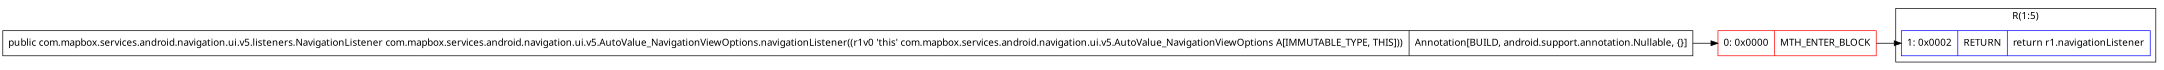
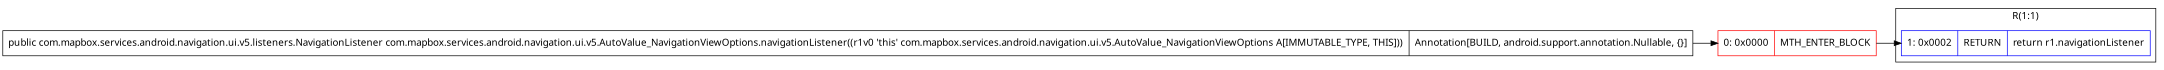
(2026, 16) -> (2026, 16)
